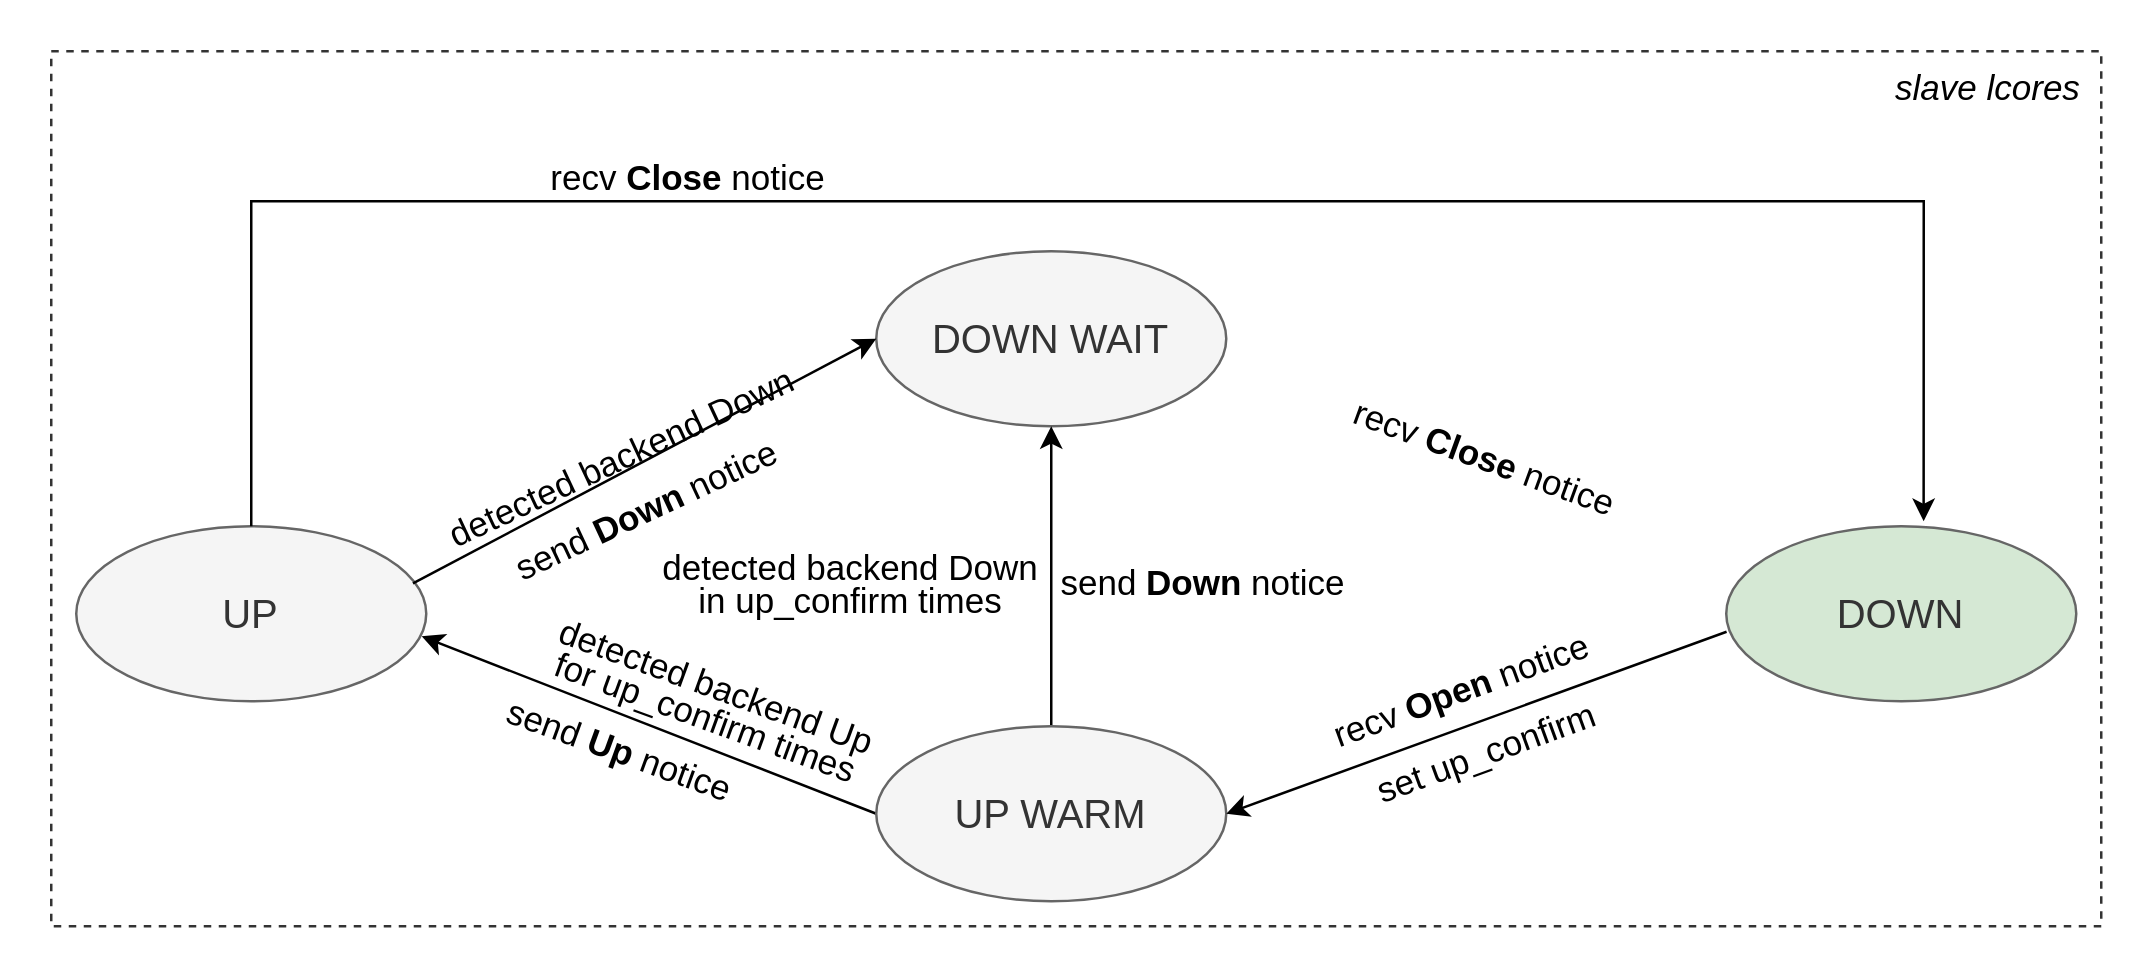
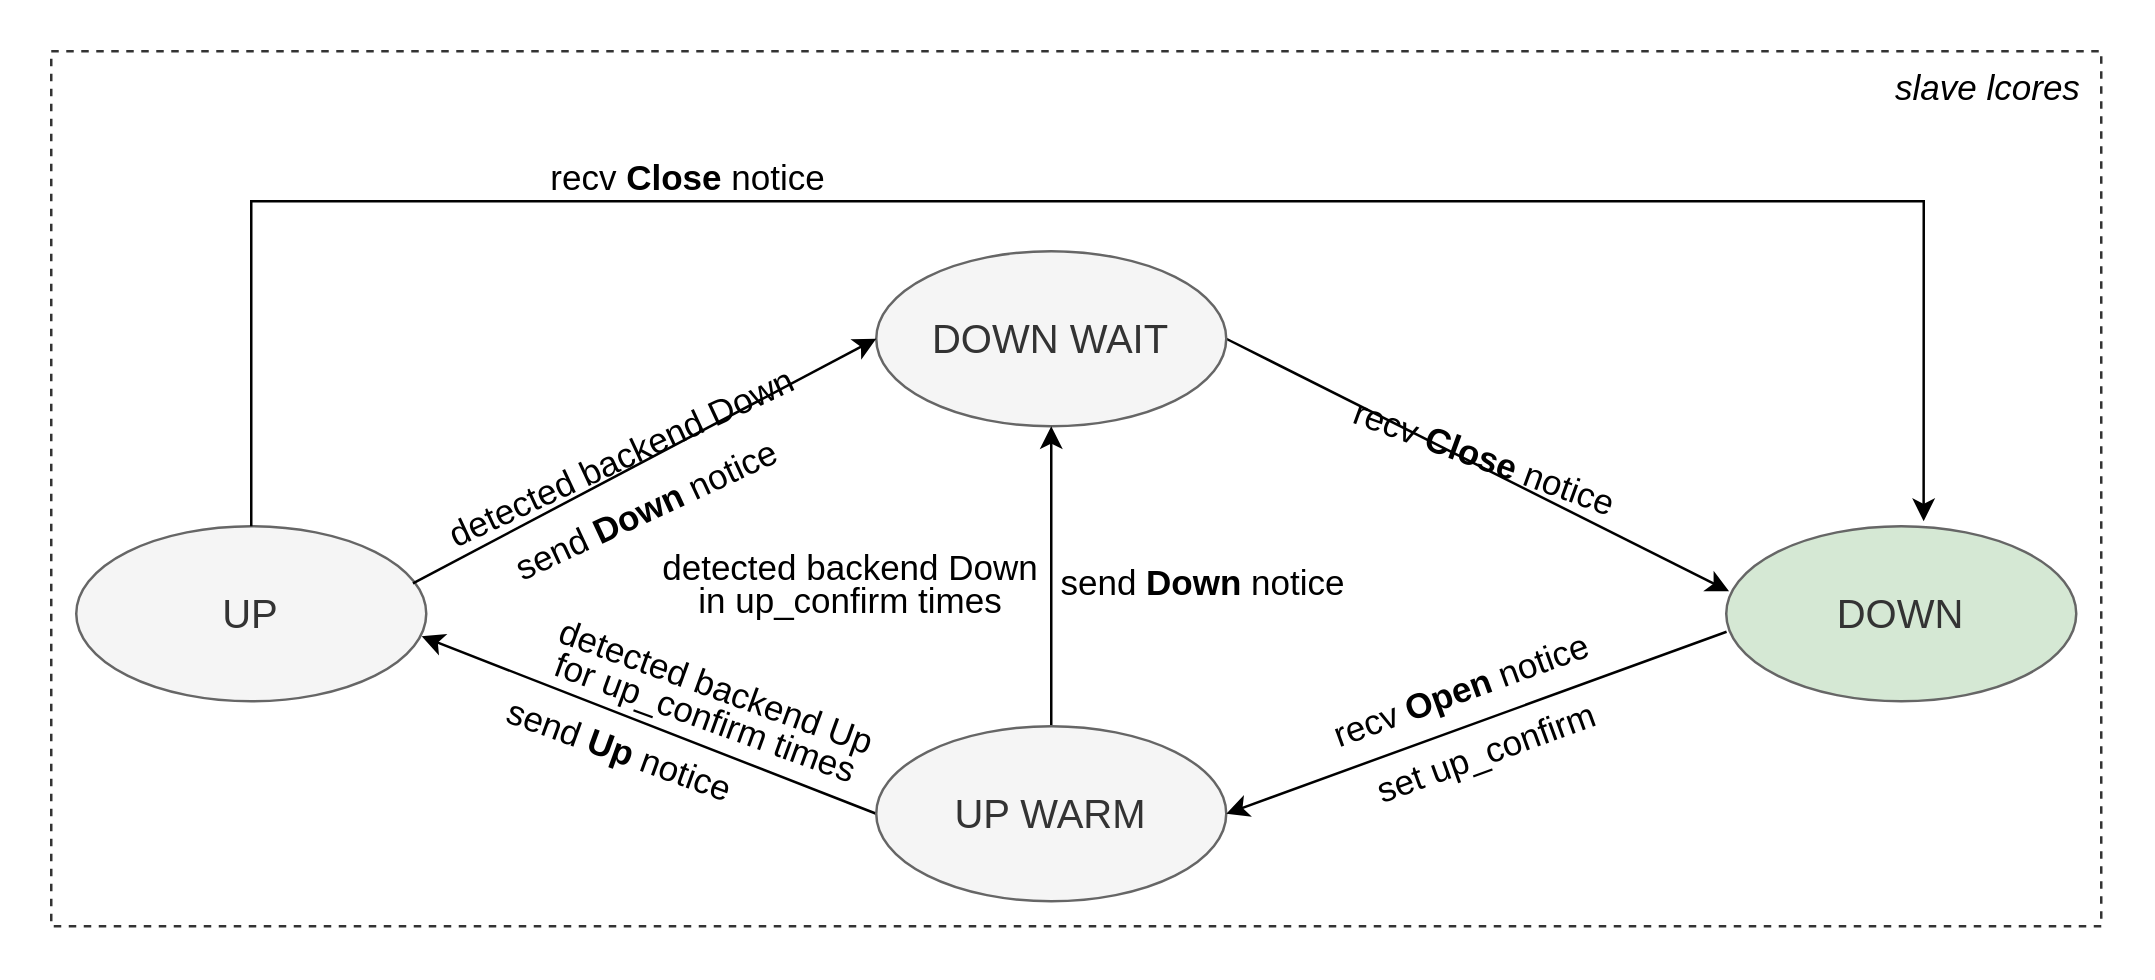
none -> (1471, 461)
